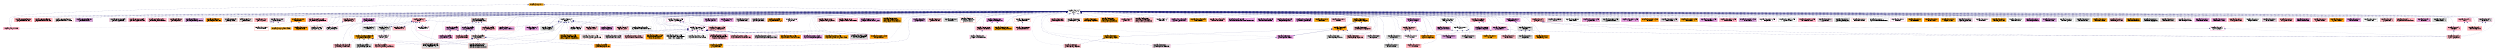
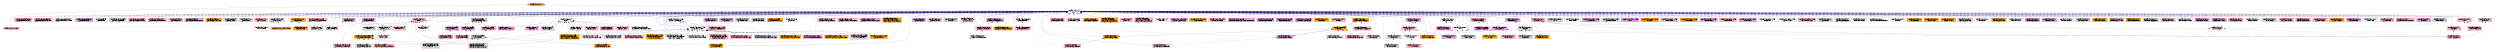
none -> (101, 20)
(246, 20) -> (246, 20)
(2475, 28) -> (2475, 28)
